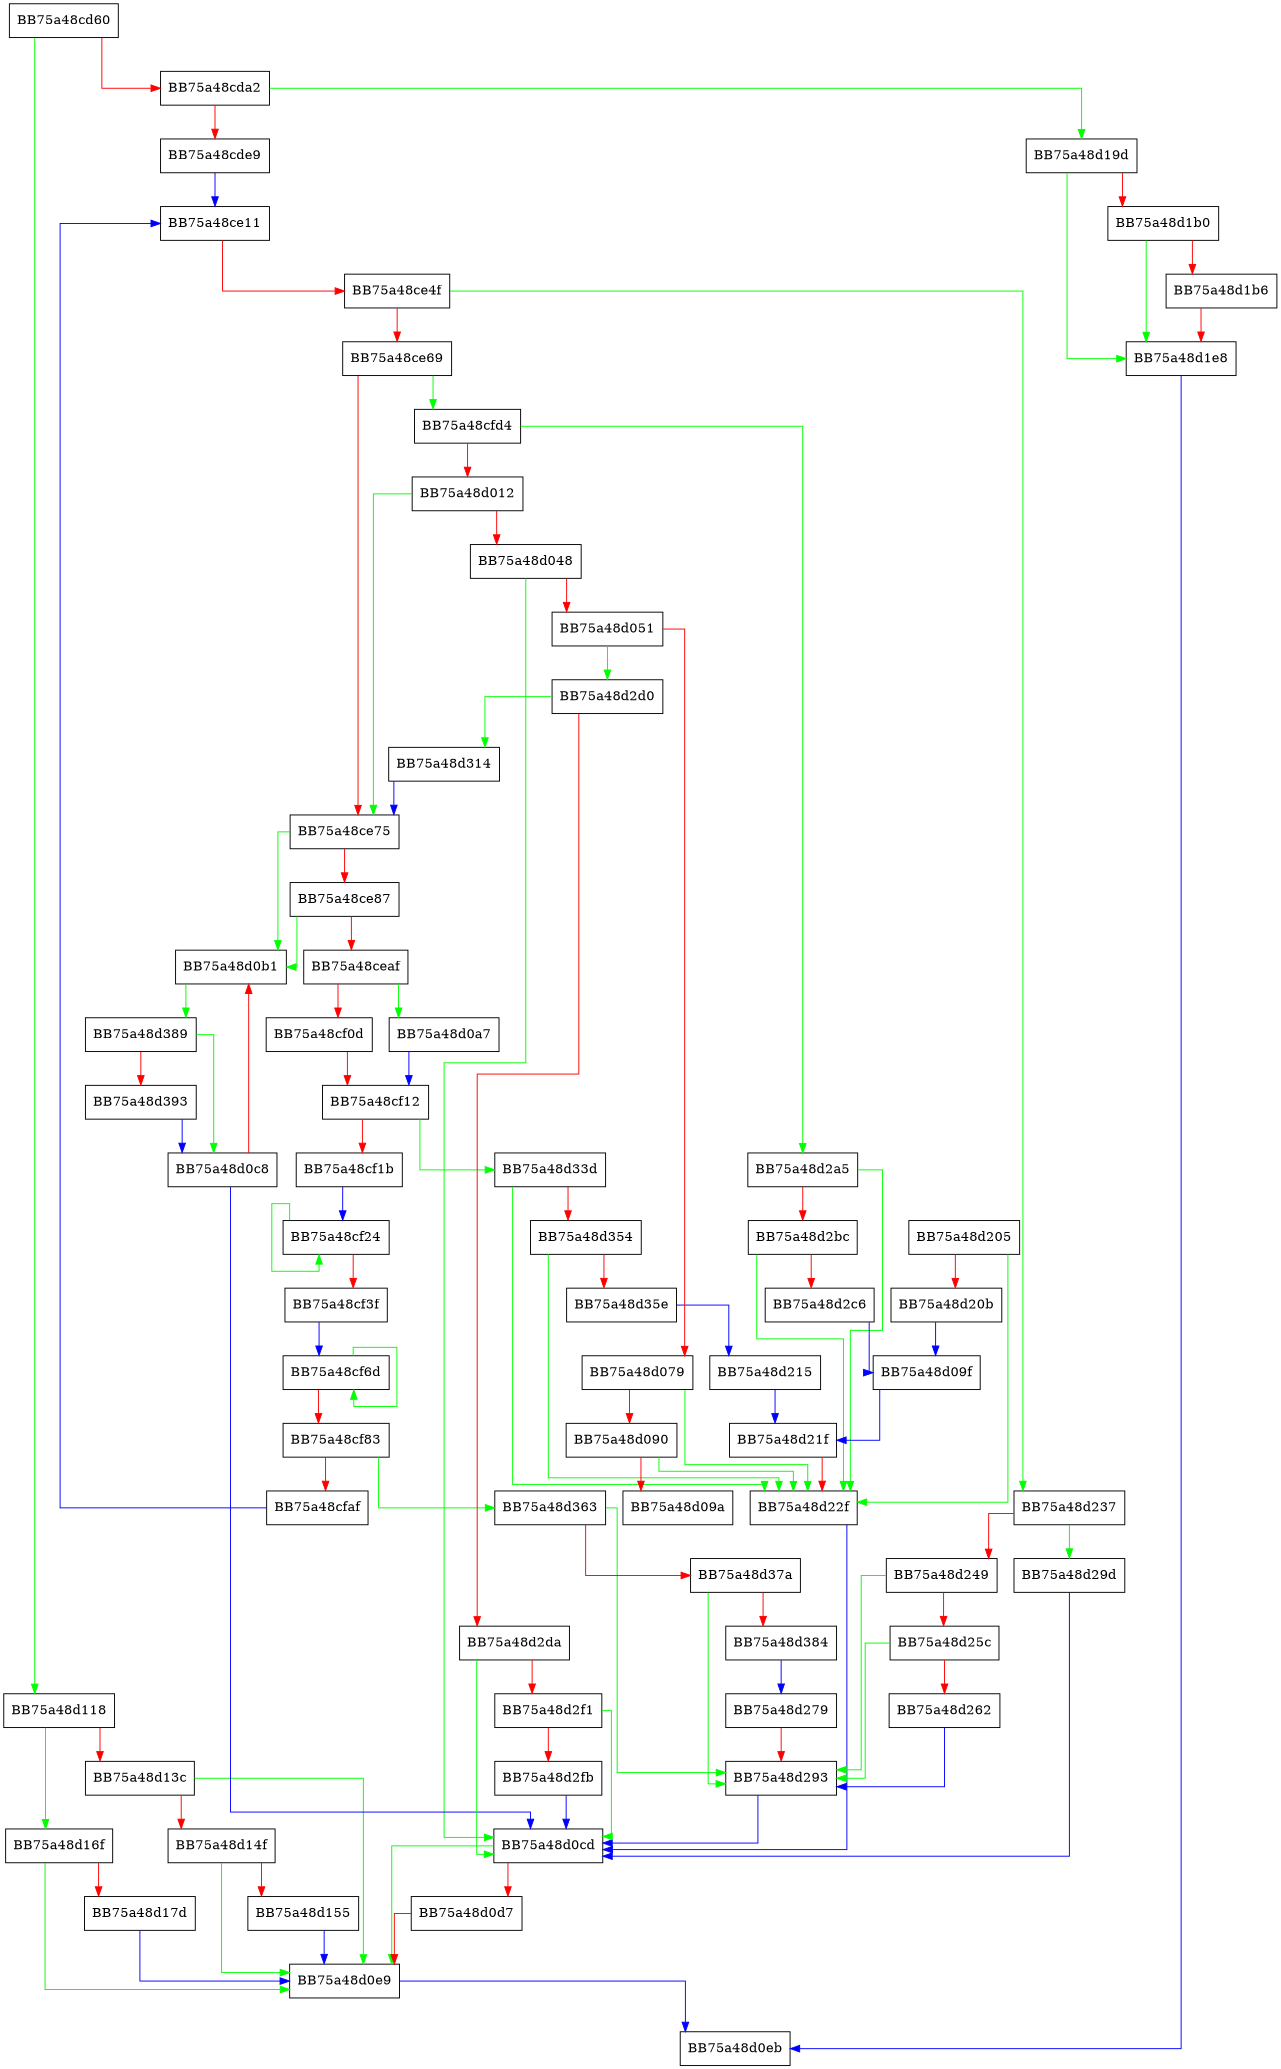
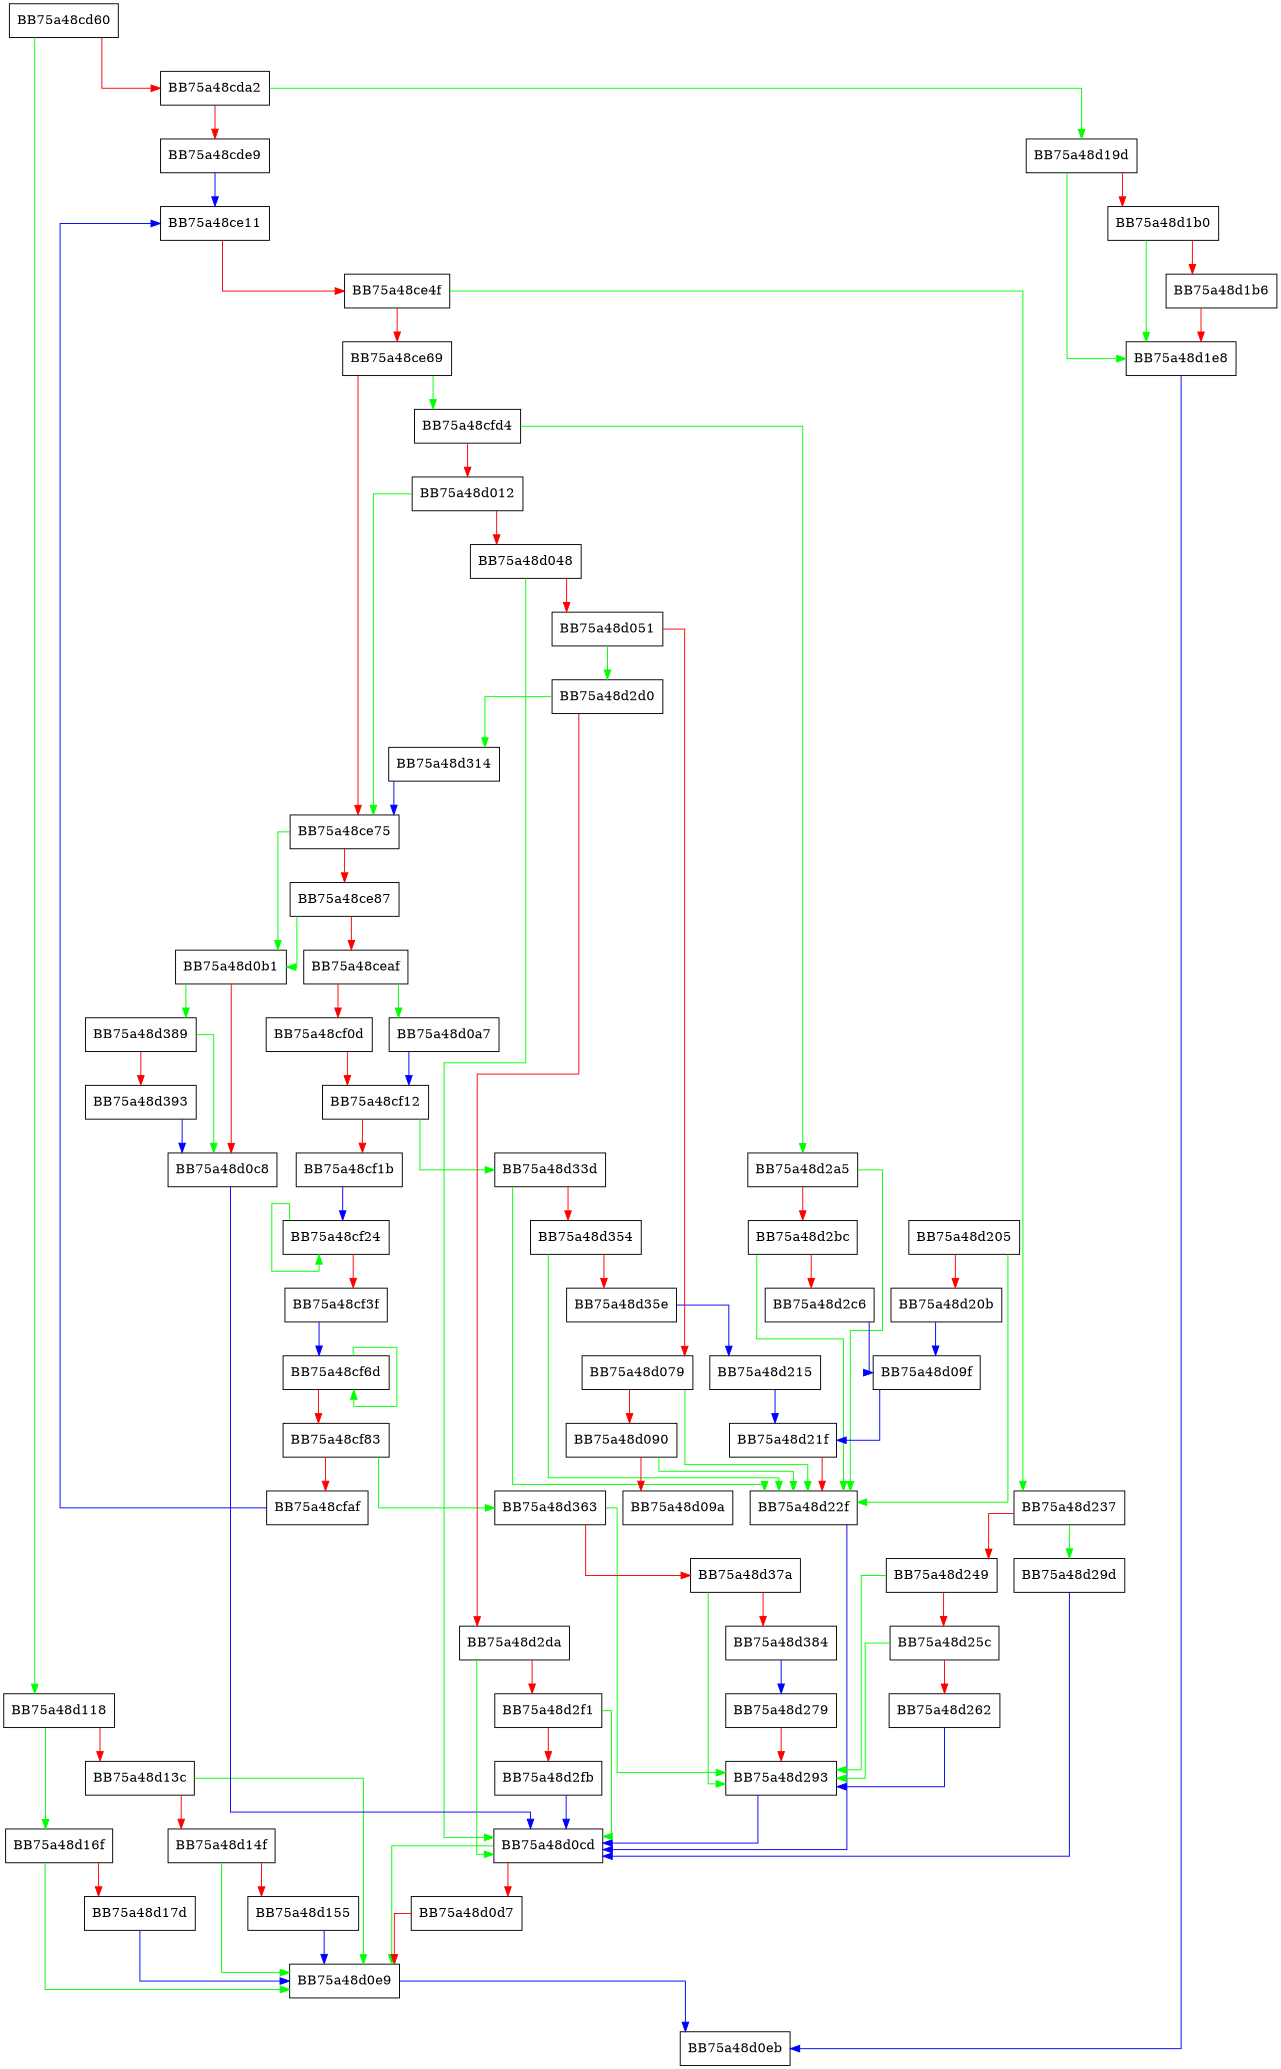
(249, 1073) -> (231, 1064)
